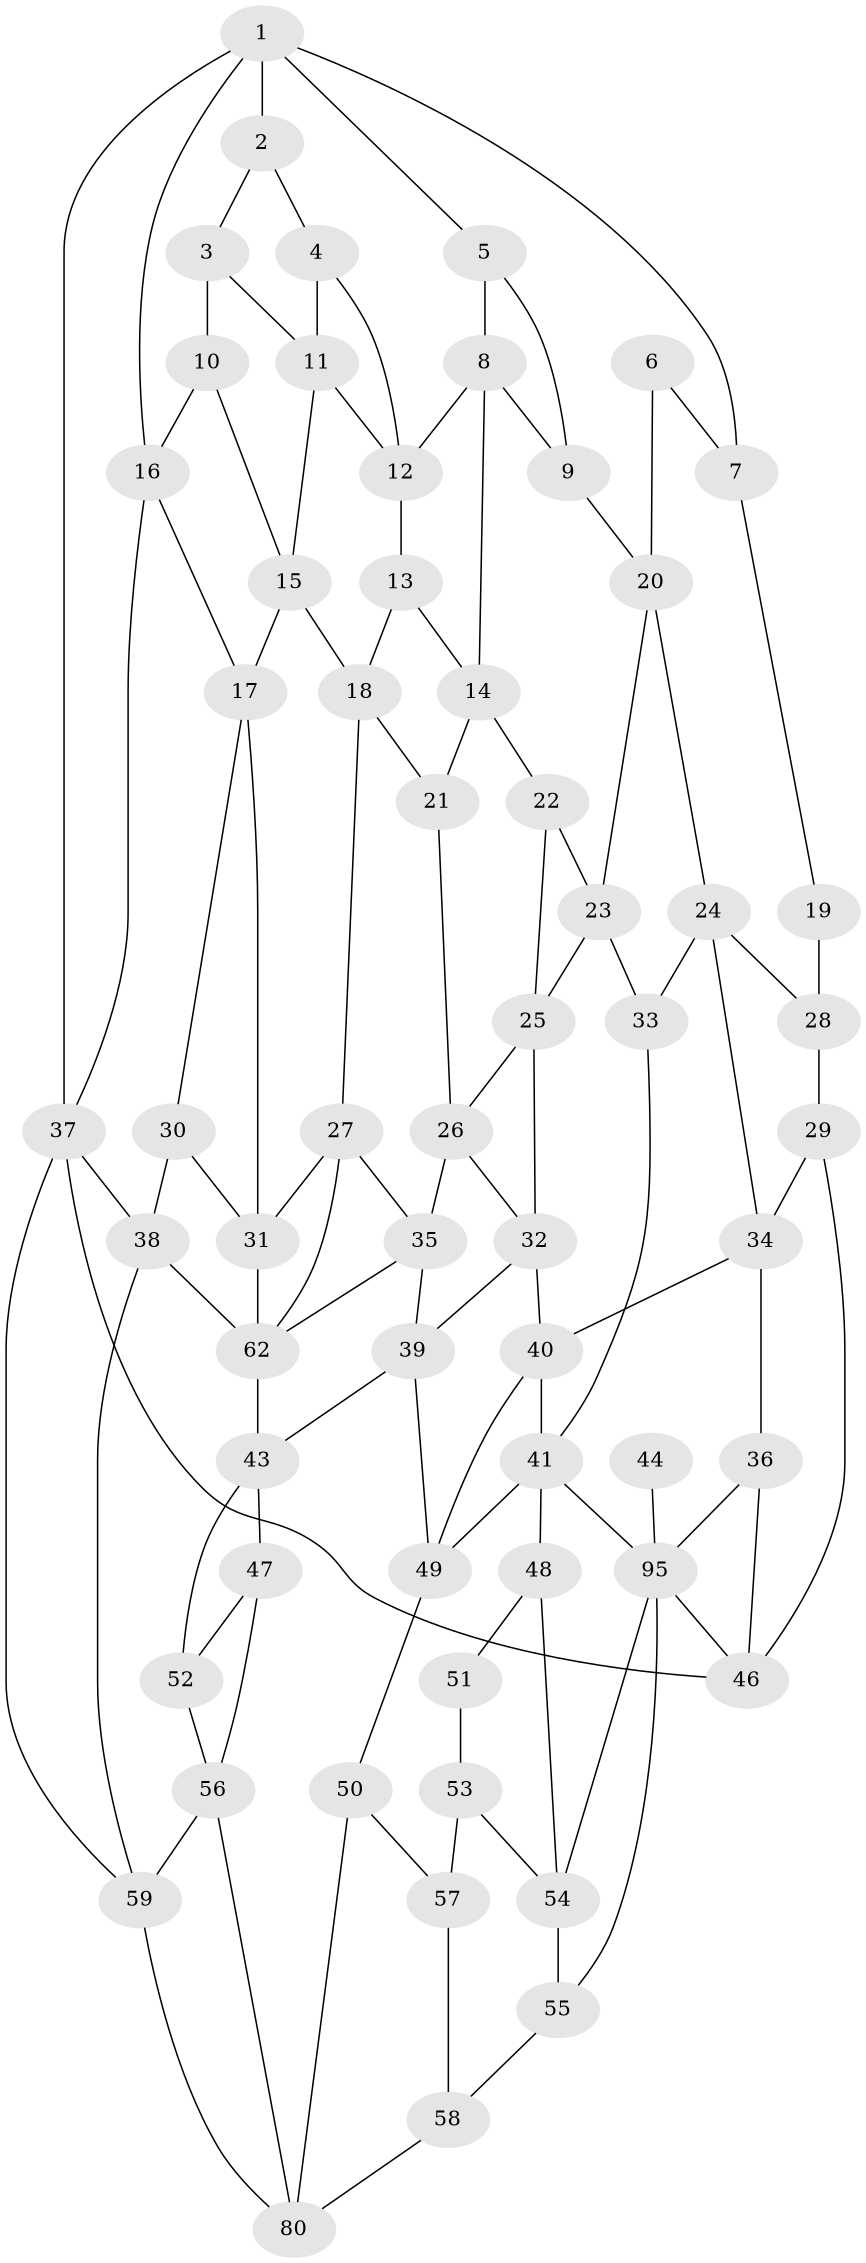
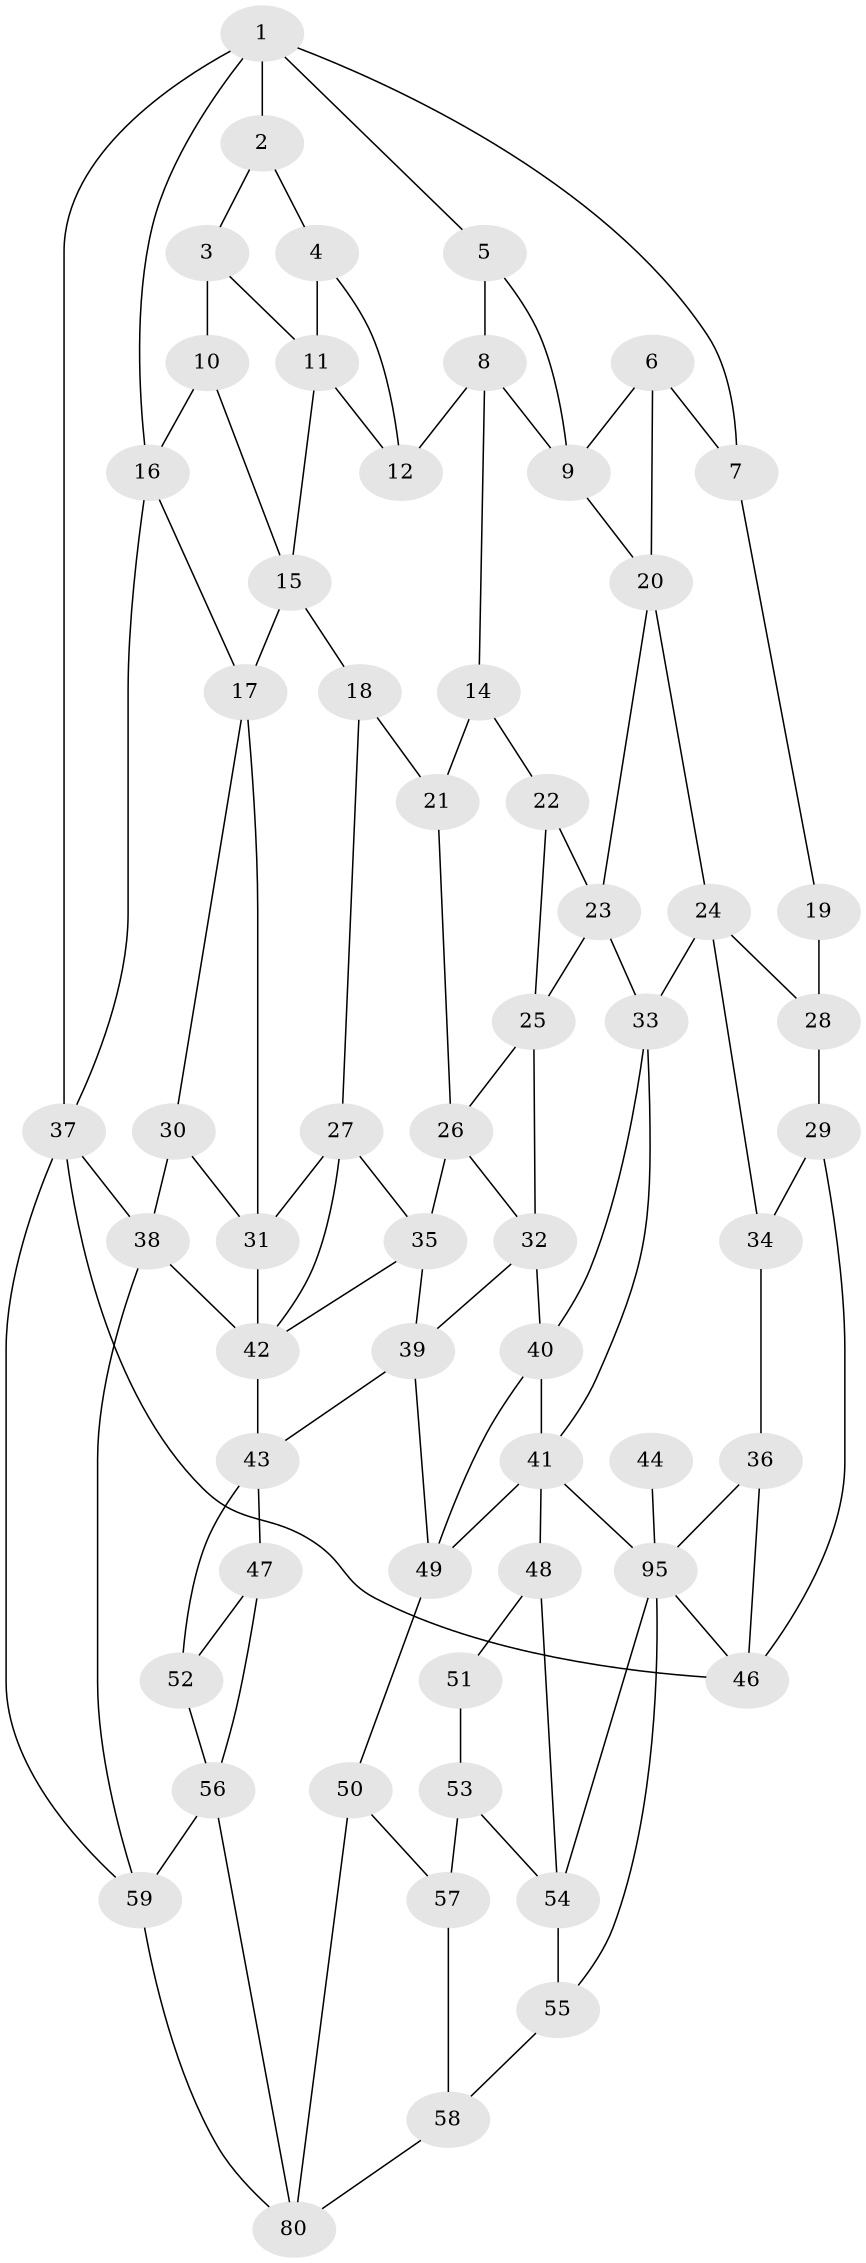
none -> (611, 418)
(401, 583) -> none
(651, 1296) -> (615, 1192)
(258, 1351) -> (258, 1351)
